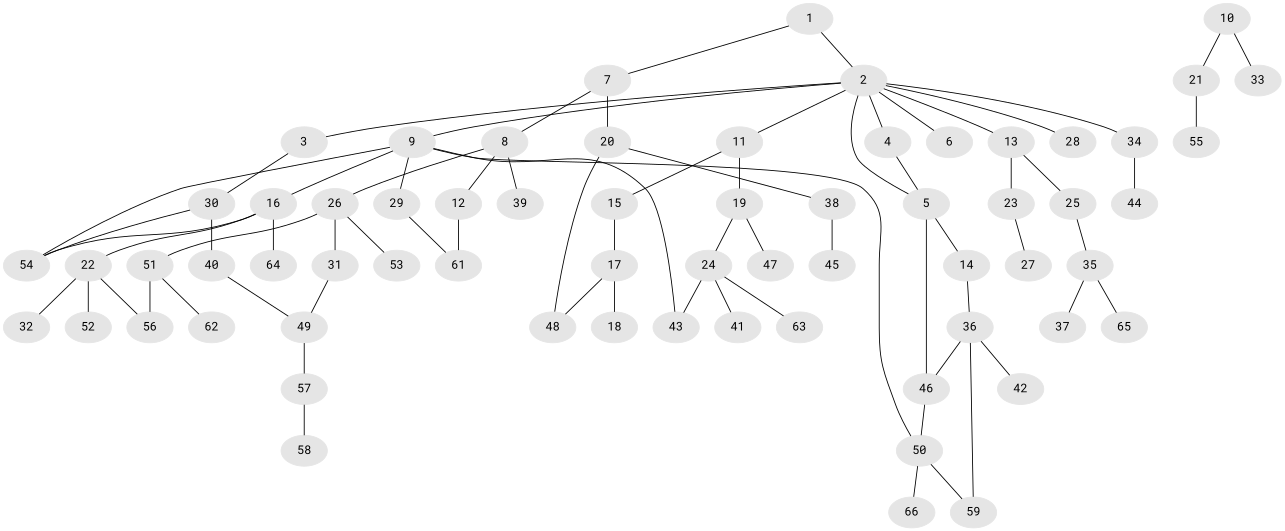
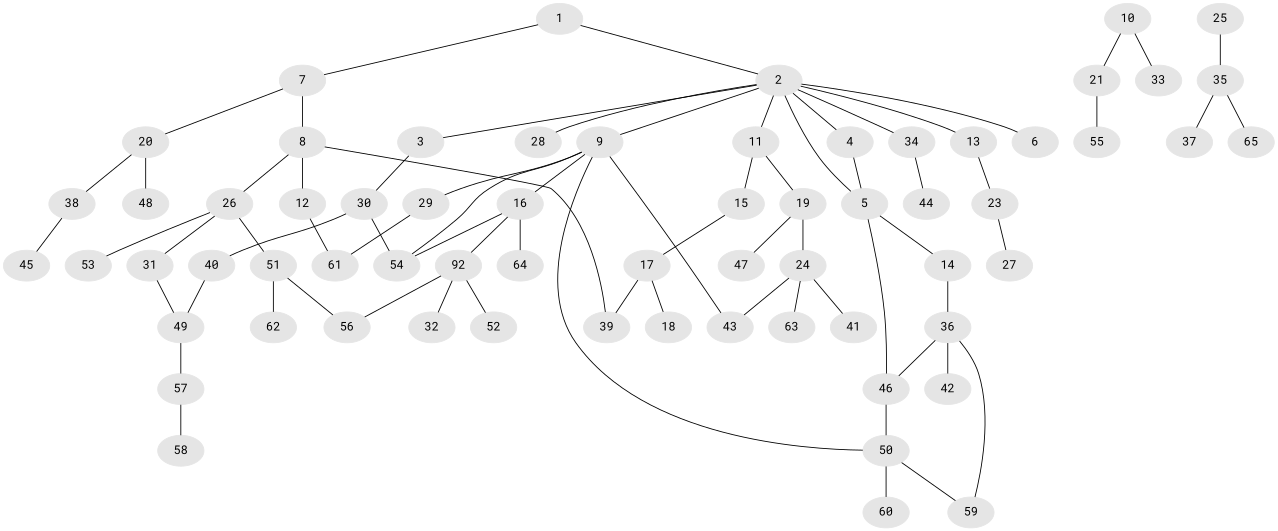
(1042, 173) -> none
(88, 266) -> (458, 266)
(584, 296) -> (627, 297)
(912, 512) -> (886, 512)
